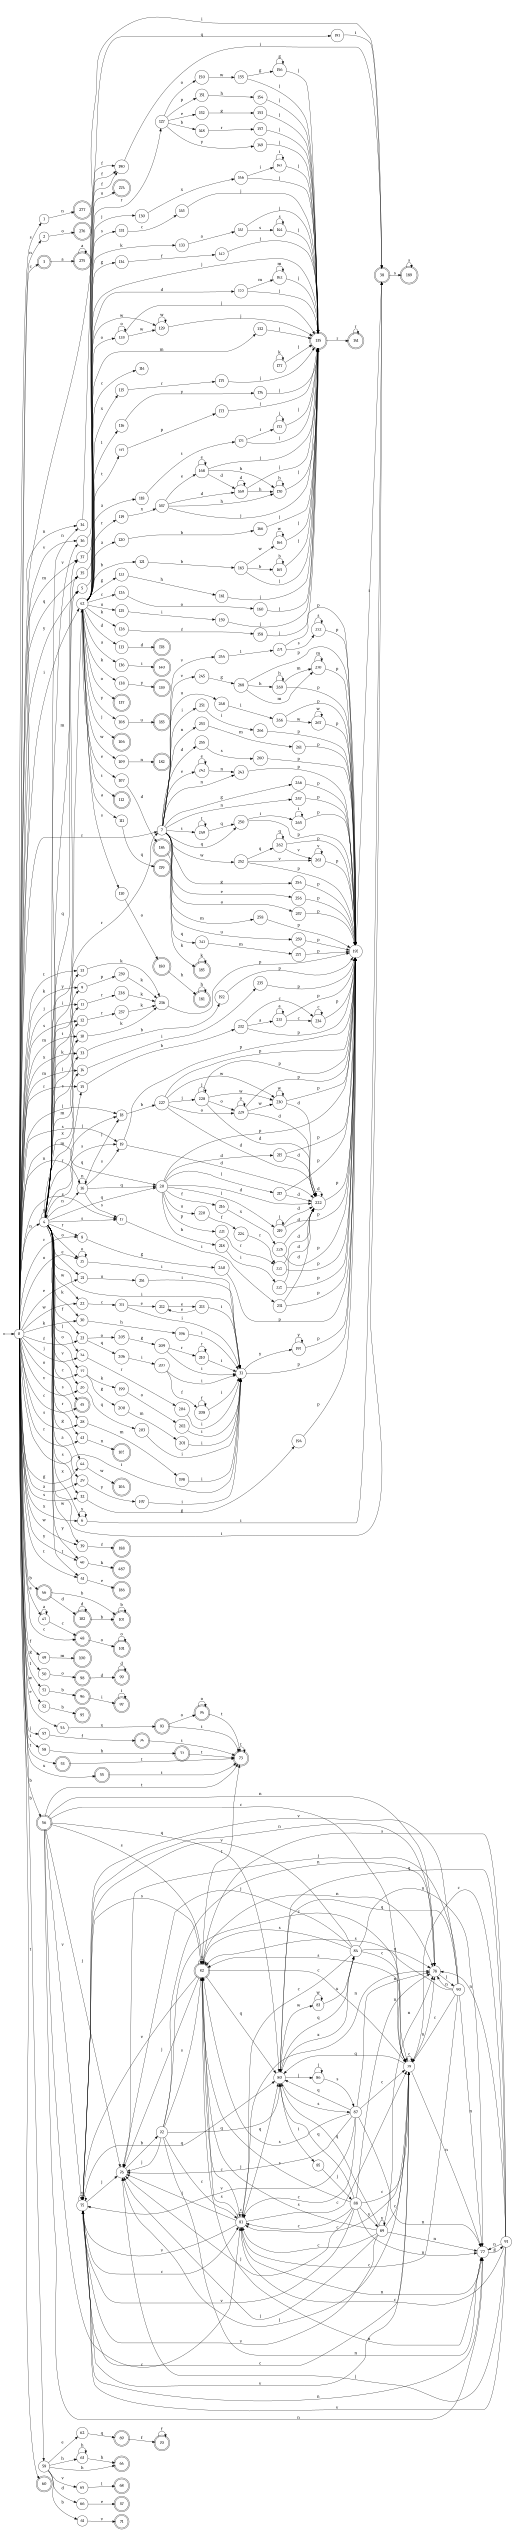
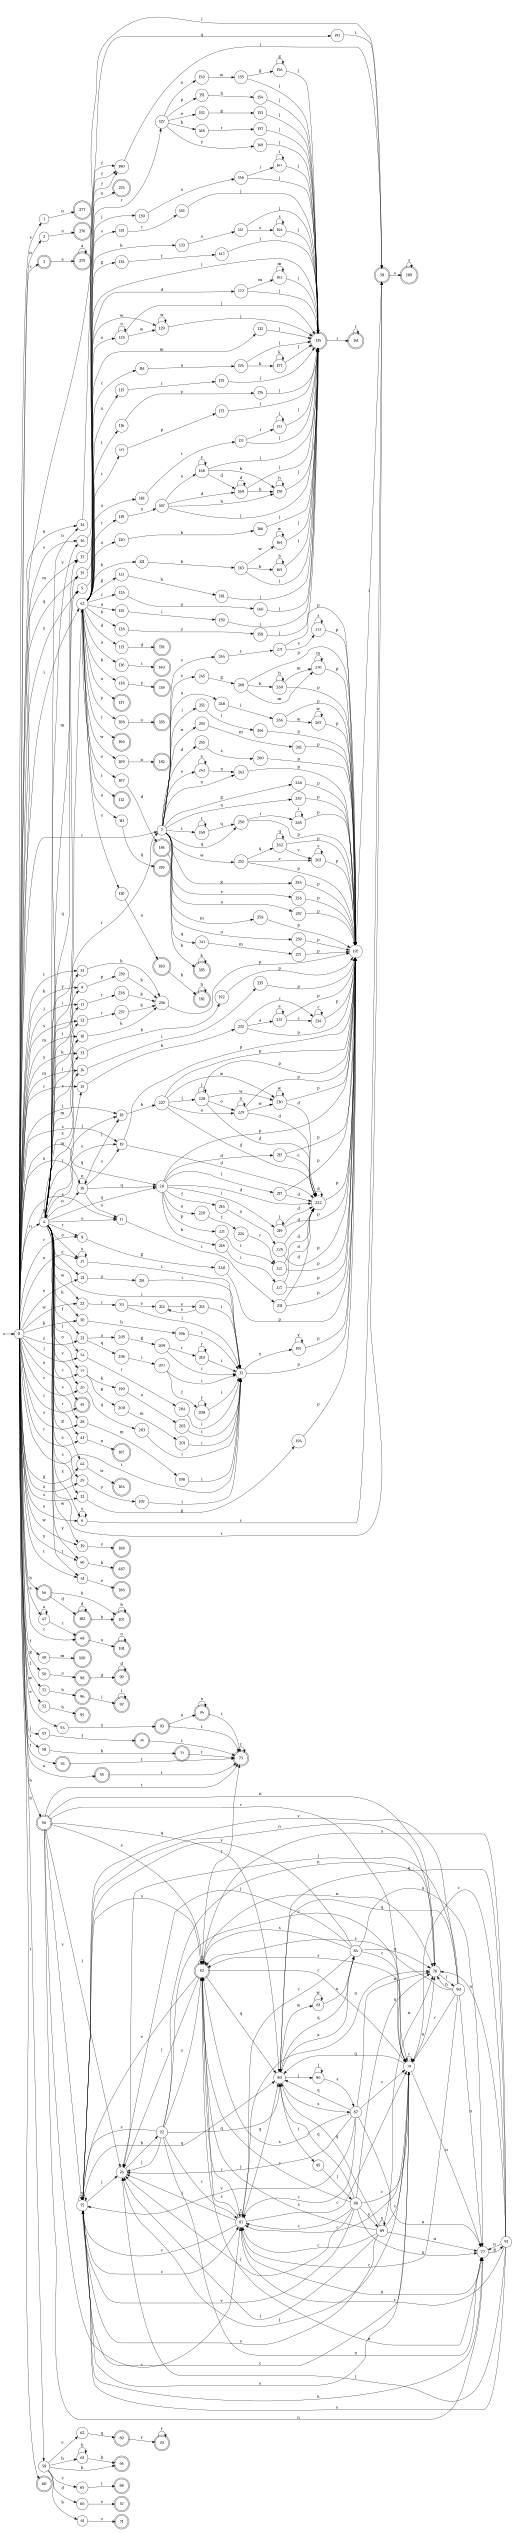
none -> (241, 366)
(299, 1156) -> (299, 1156)
none -> (98, 2140)
